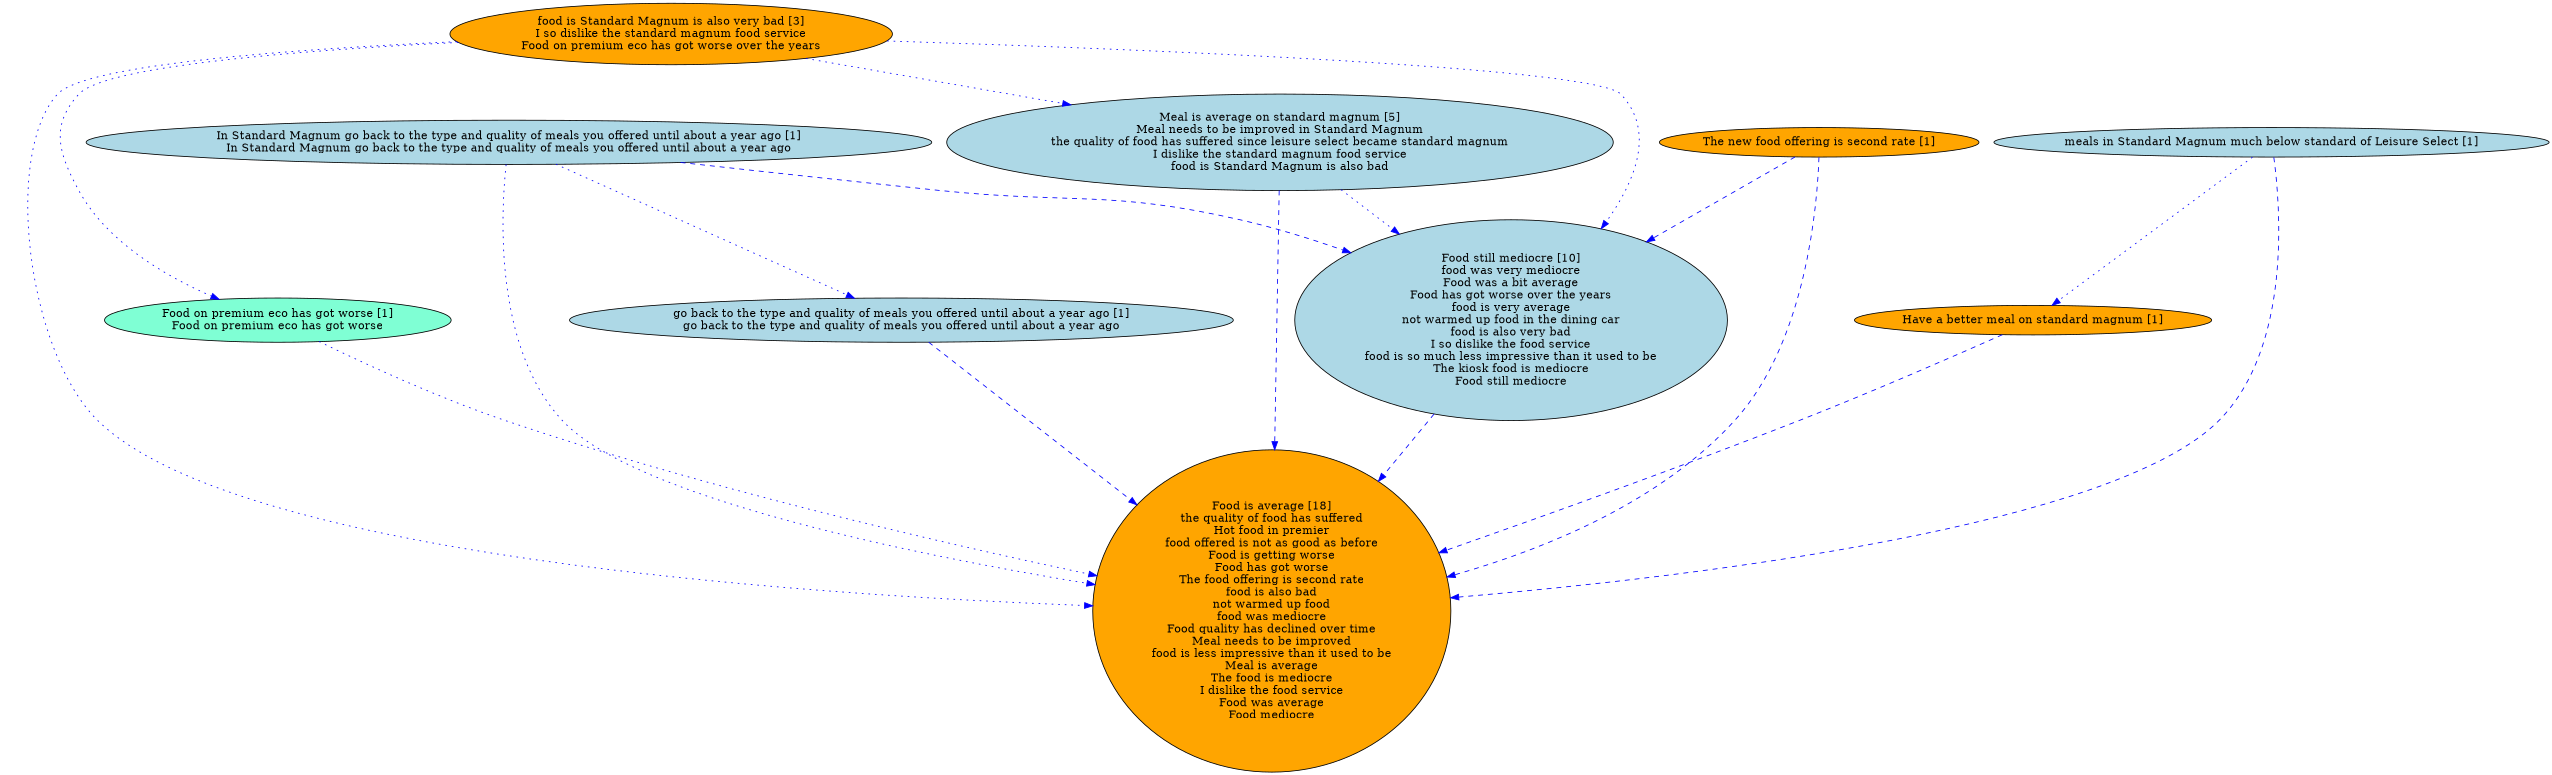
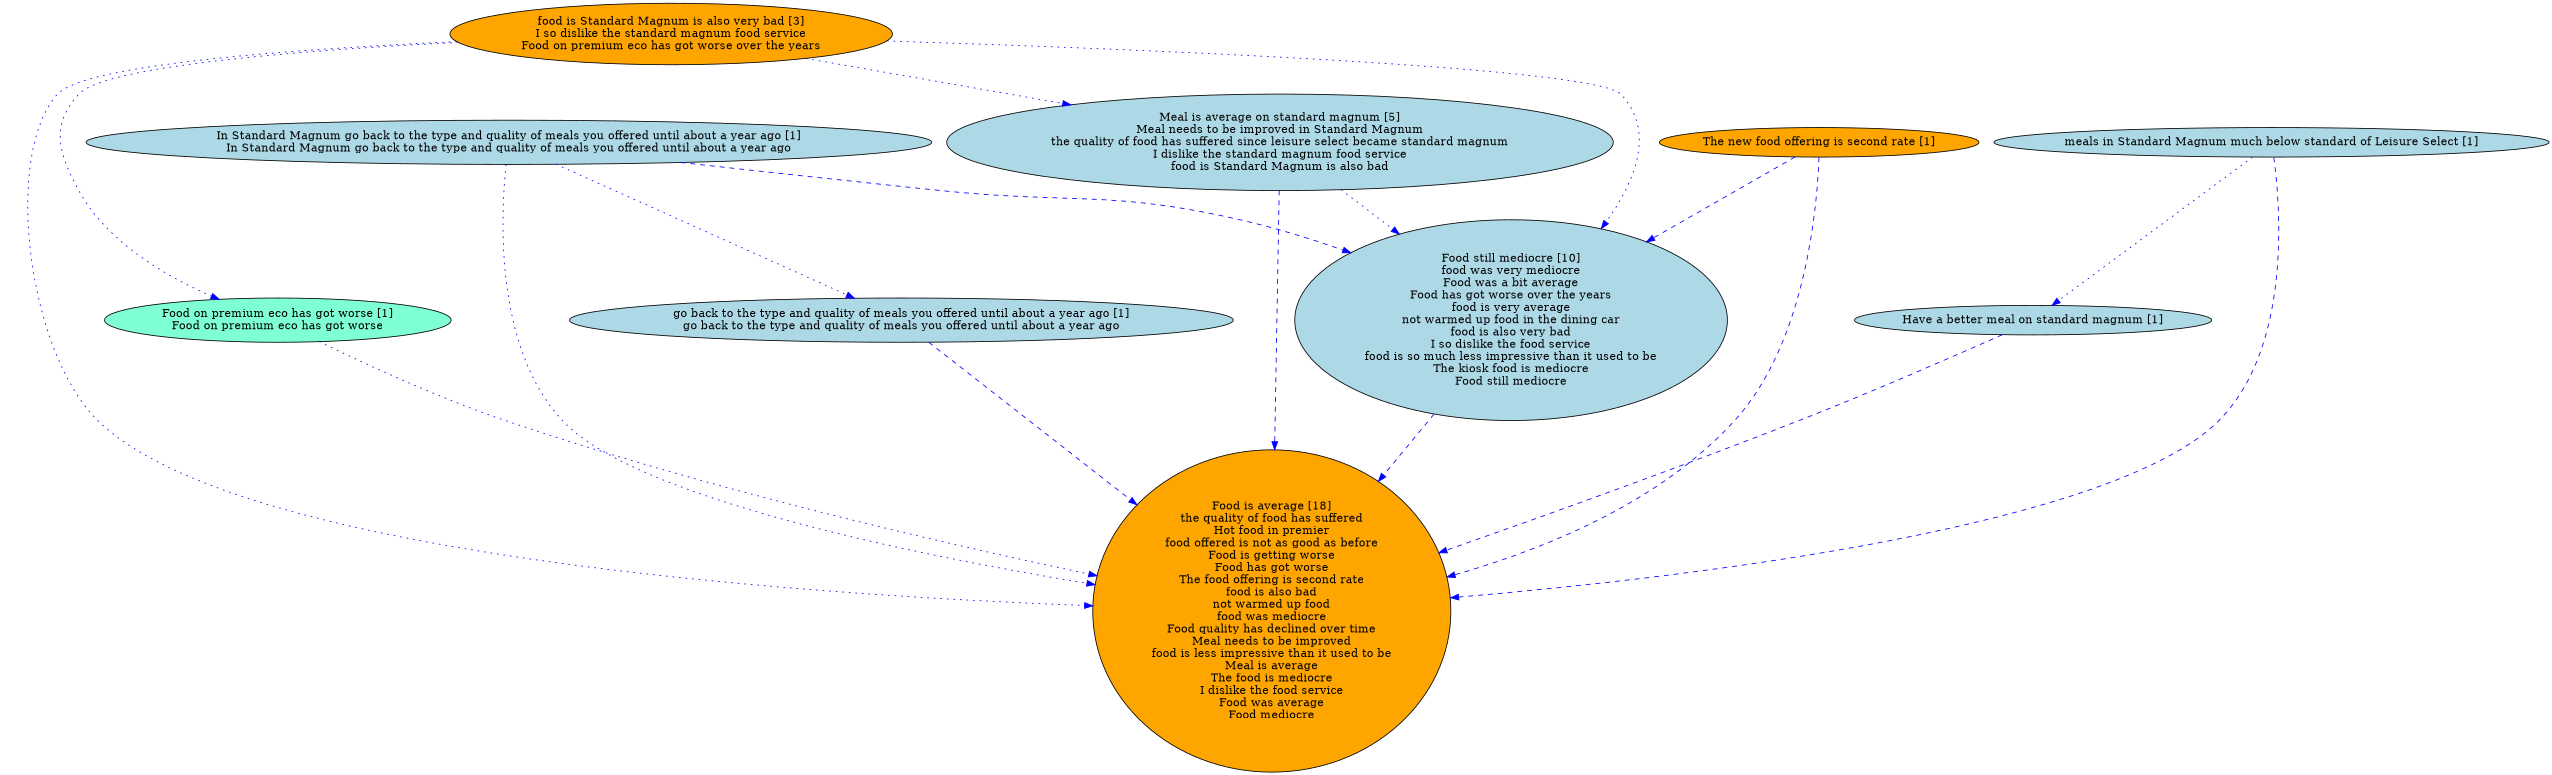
(2033, 320) -> (2033, 320)
